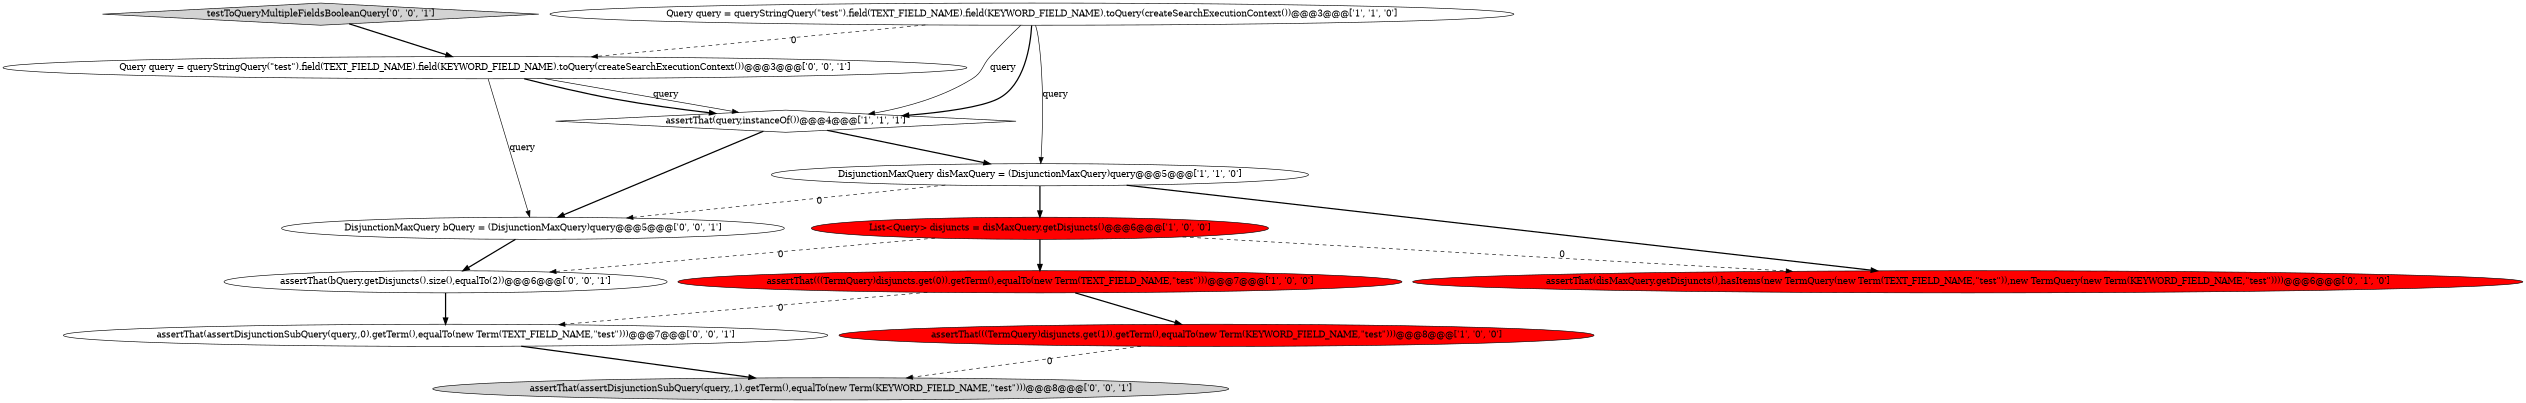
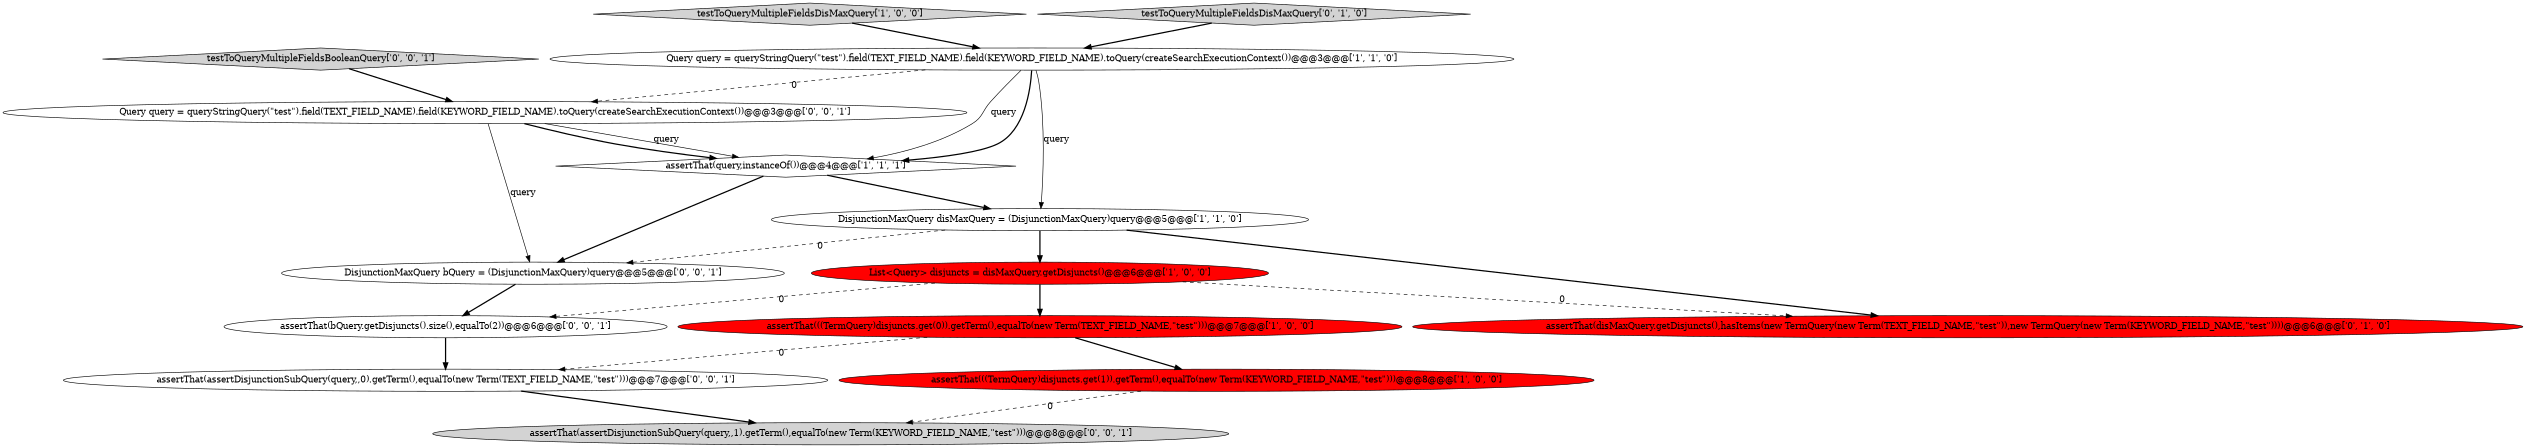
none -> (810, 14)
none -> (1254, 14)
